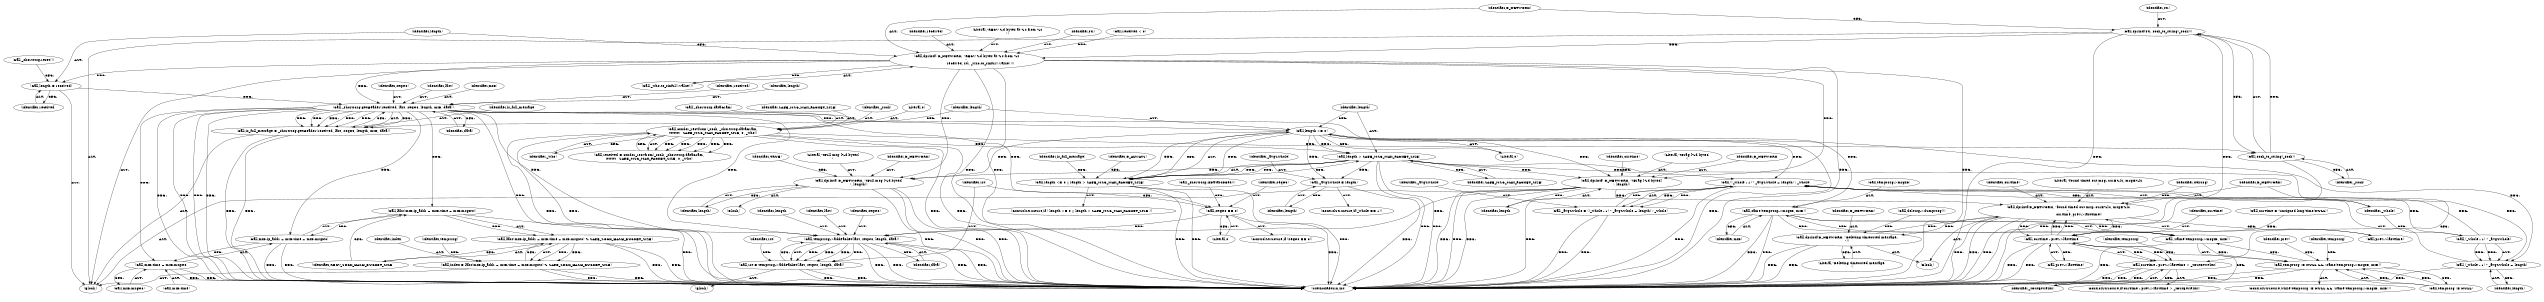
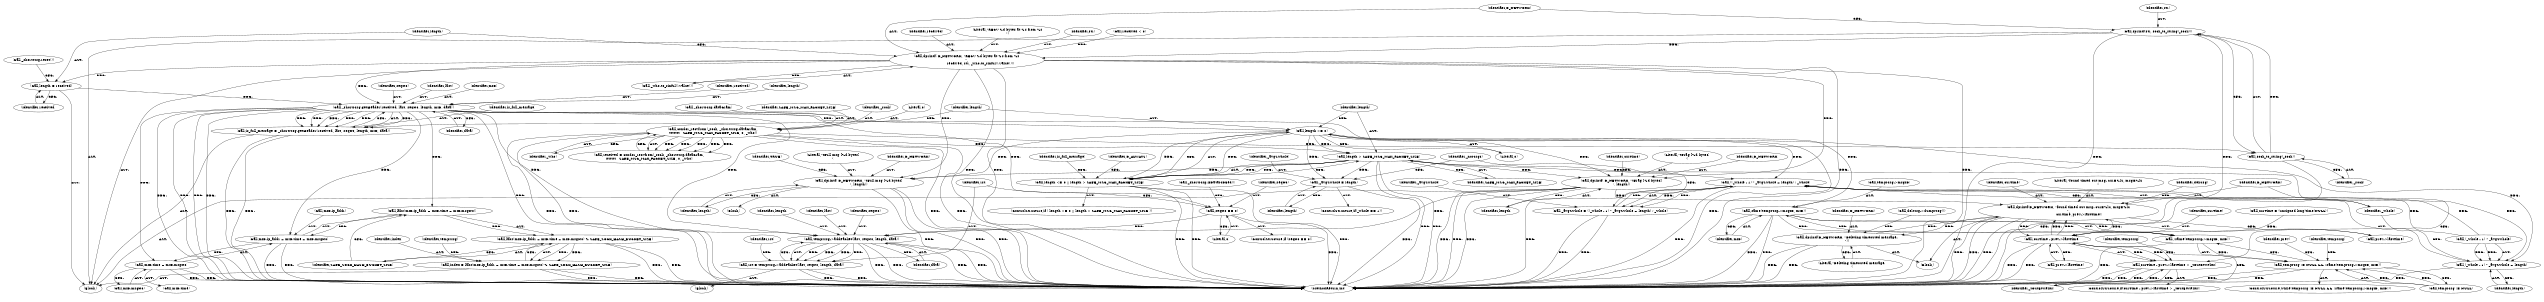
none -> (1465, 157)
none -> (330, 211)
(2045, 226) -> (2045, 226)
(2419, 233) -> (2425, 235)
(353, 265) -> (353, 265)
(687, 276) -> none
(171, 278) -> (146, 280)
(2155, 278) -> (2155, 278)
